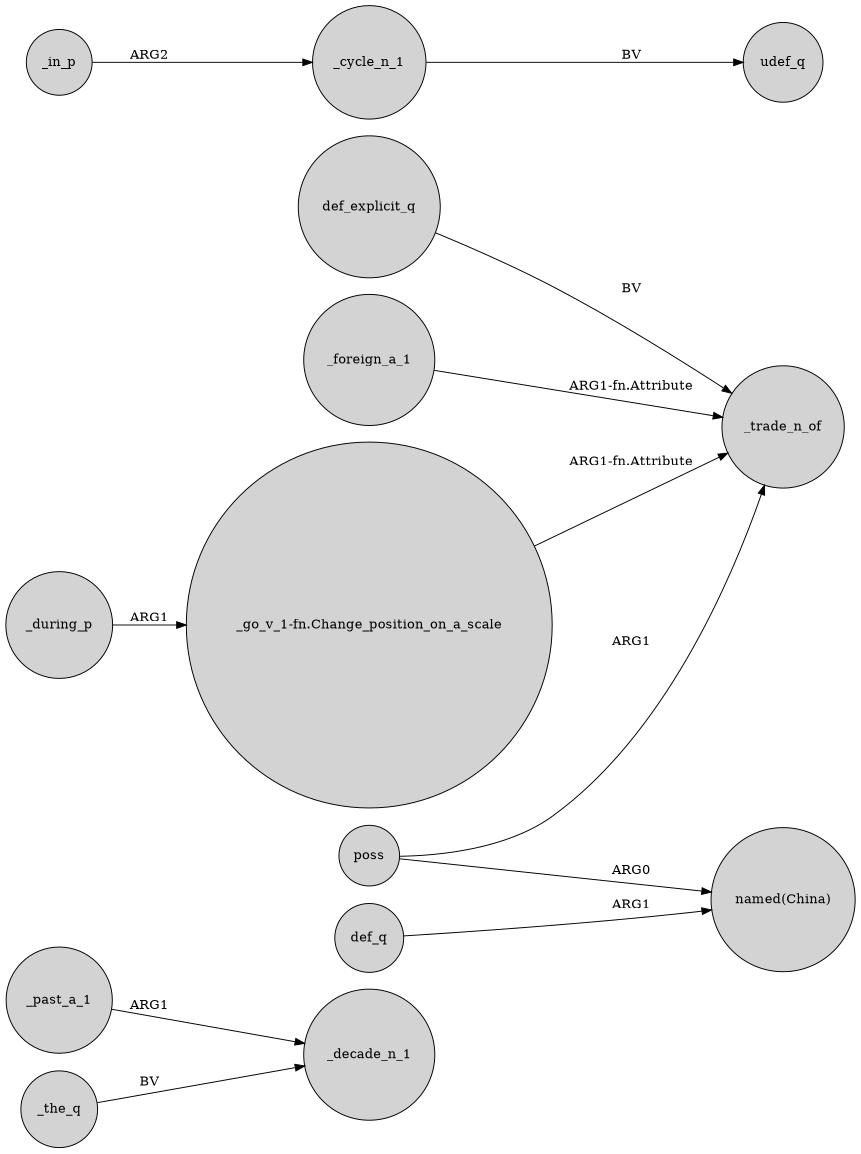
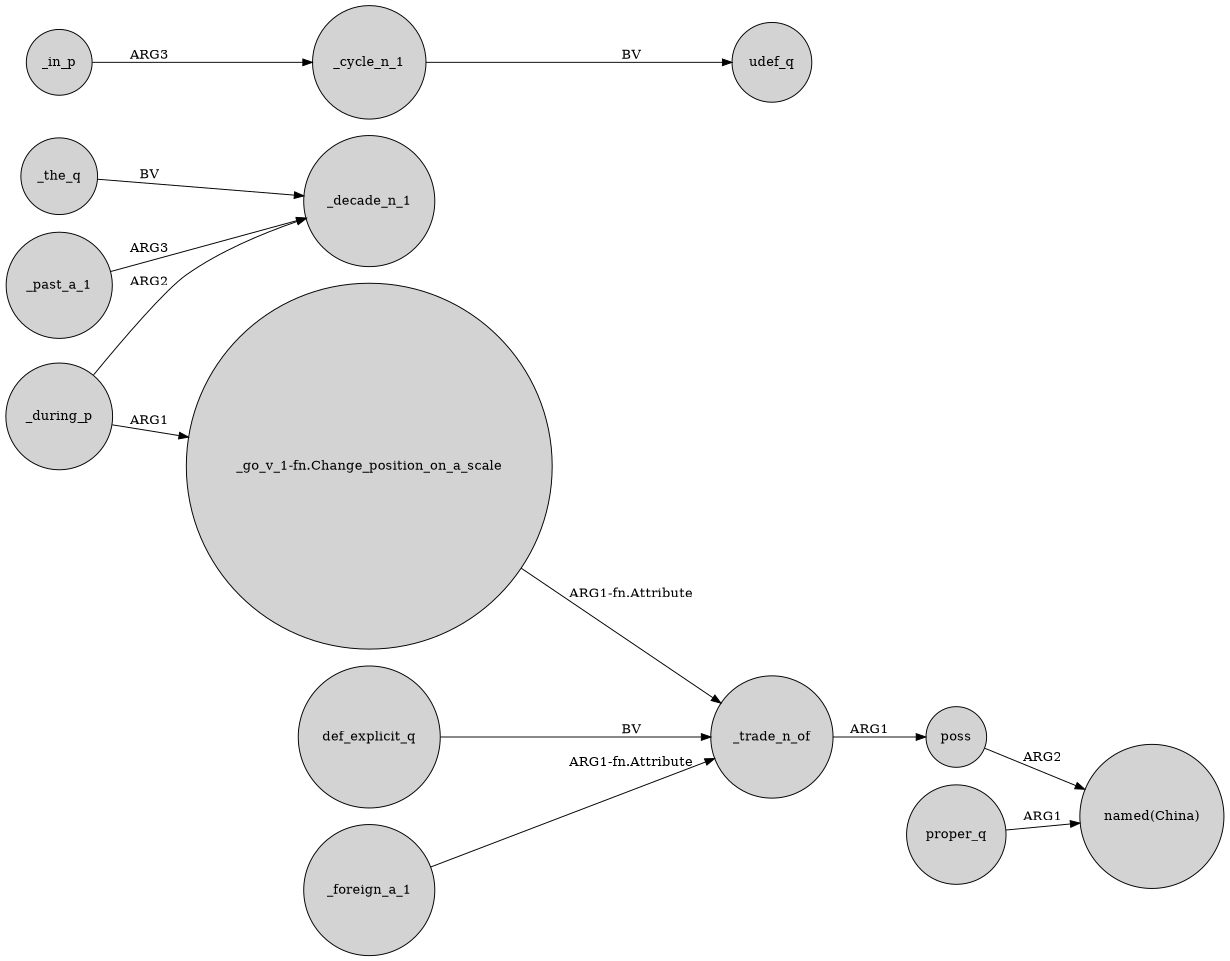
(150, 55) -> (150, 55)
none -> (181, 279)
(634, 736) -> (875, 737)
(632, 870) -> (1043, 758)
(369, 938) -> (956, 835)
(150, 1005) -> (150, 248)
